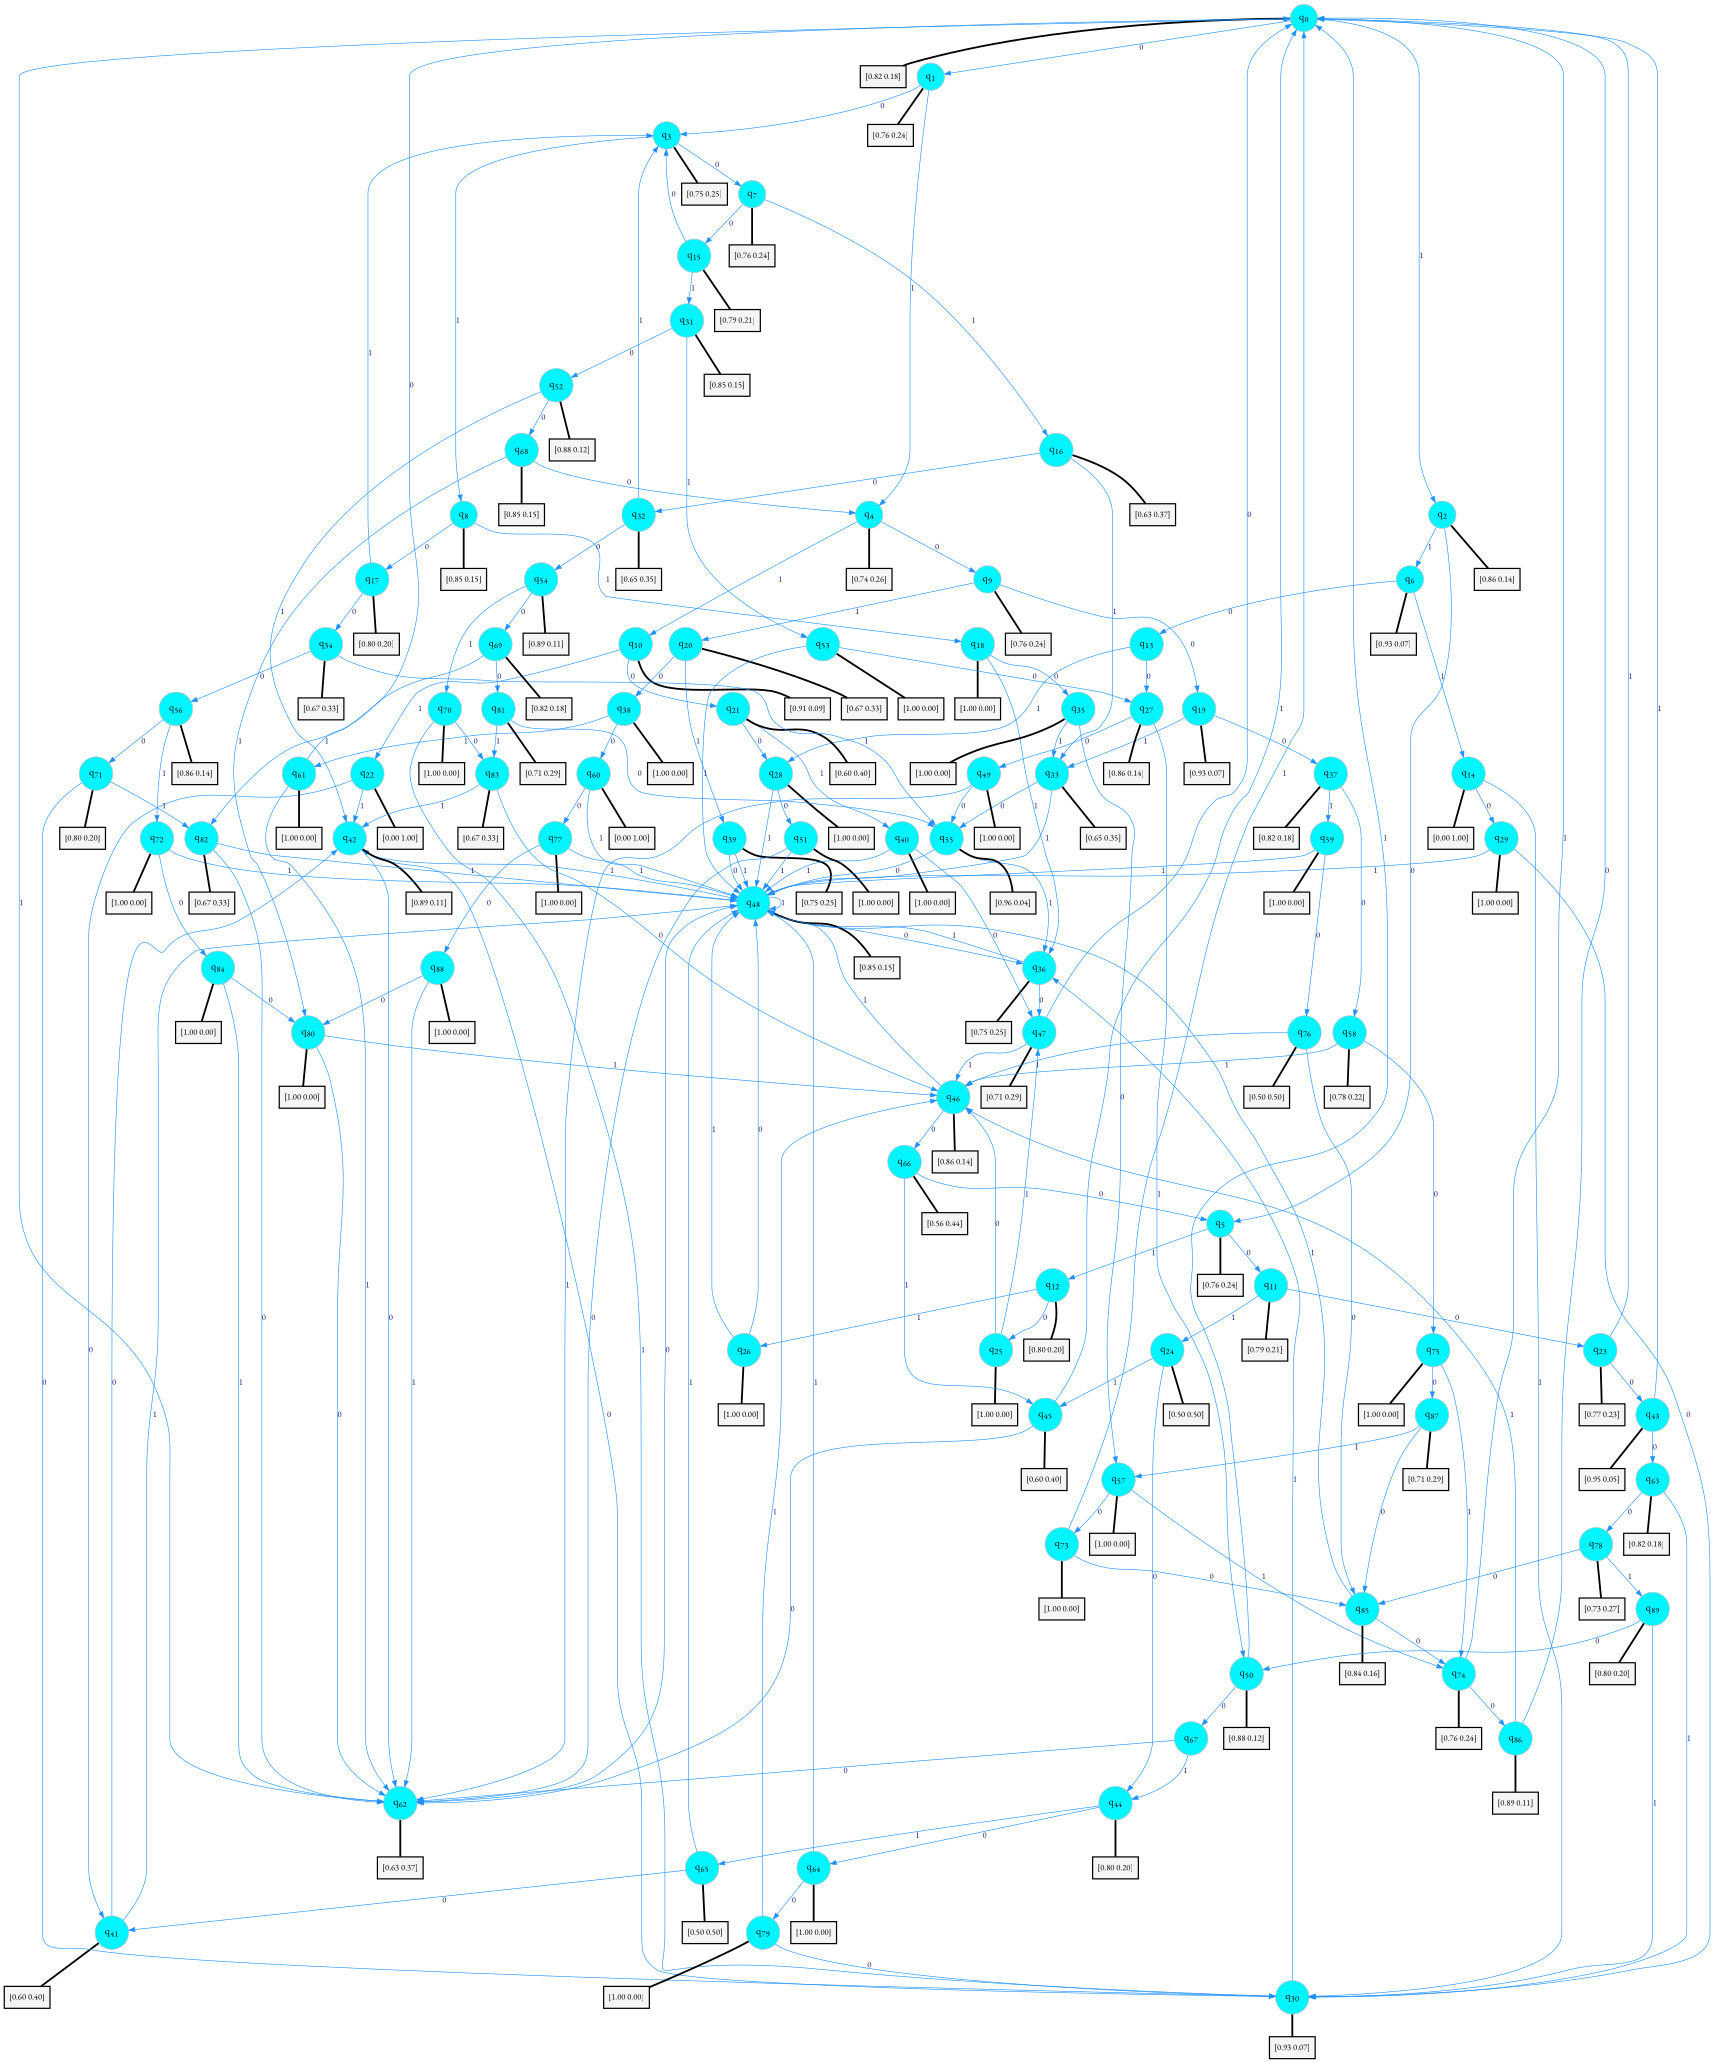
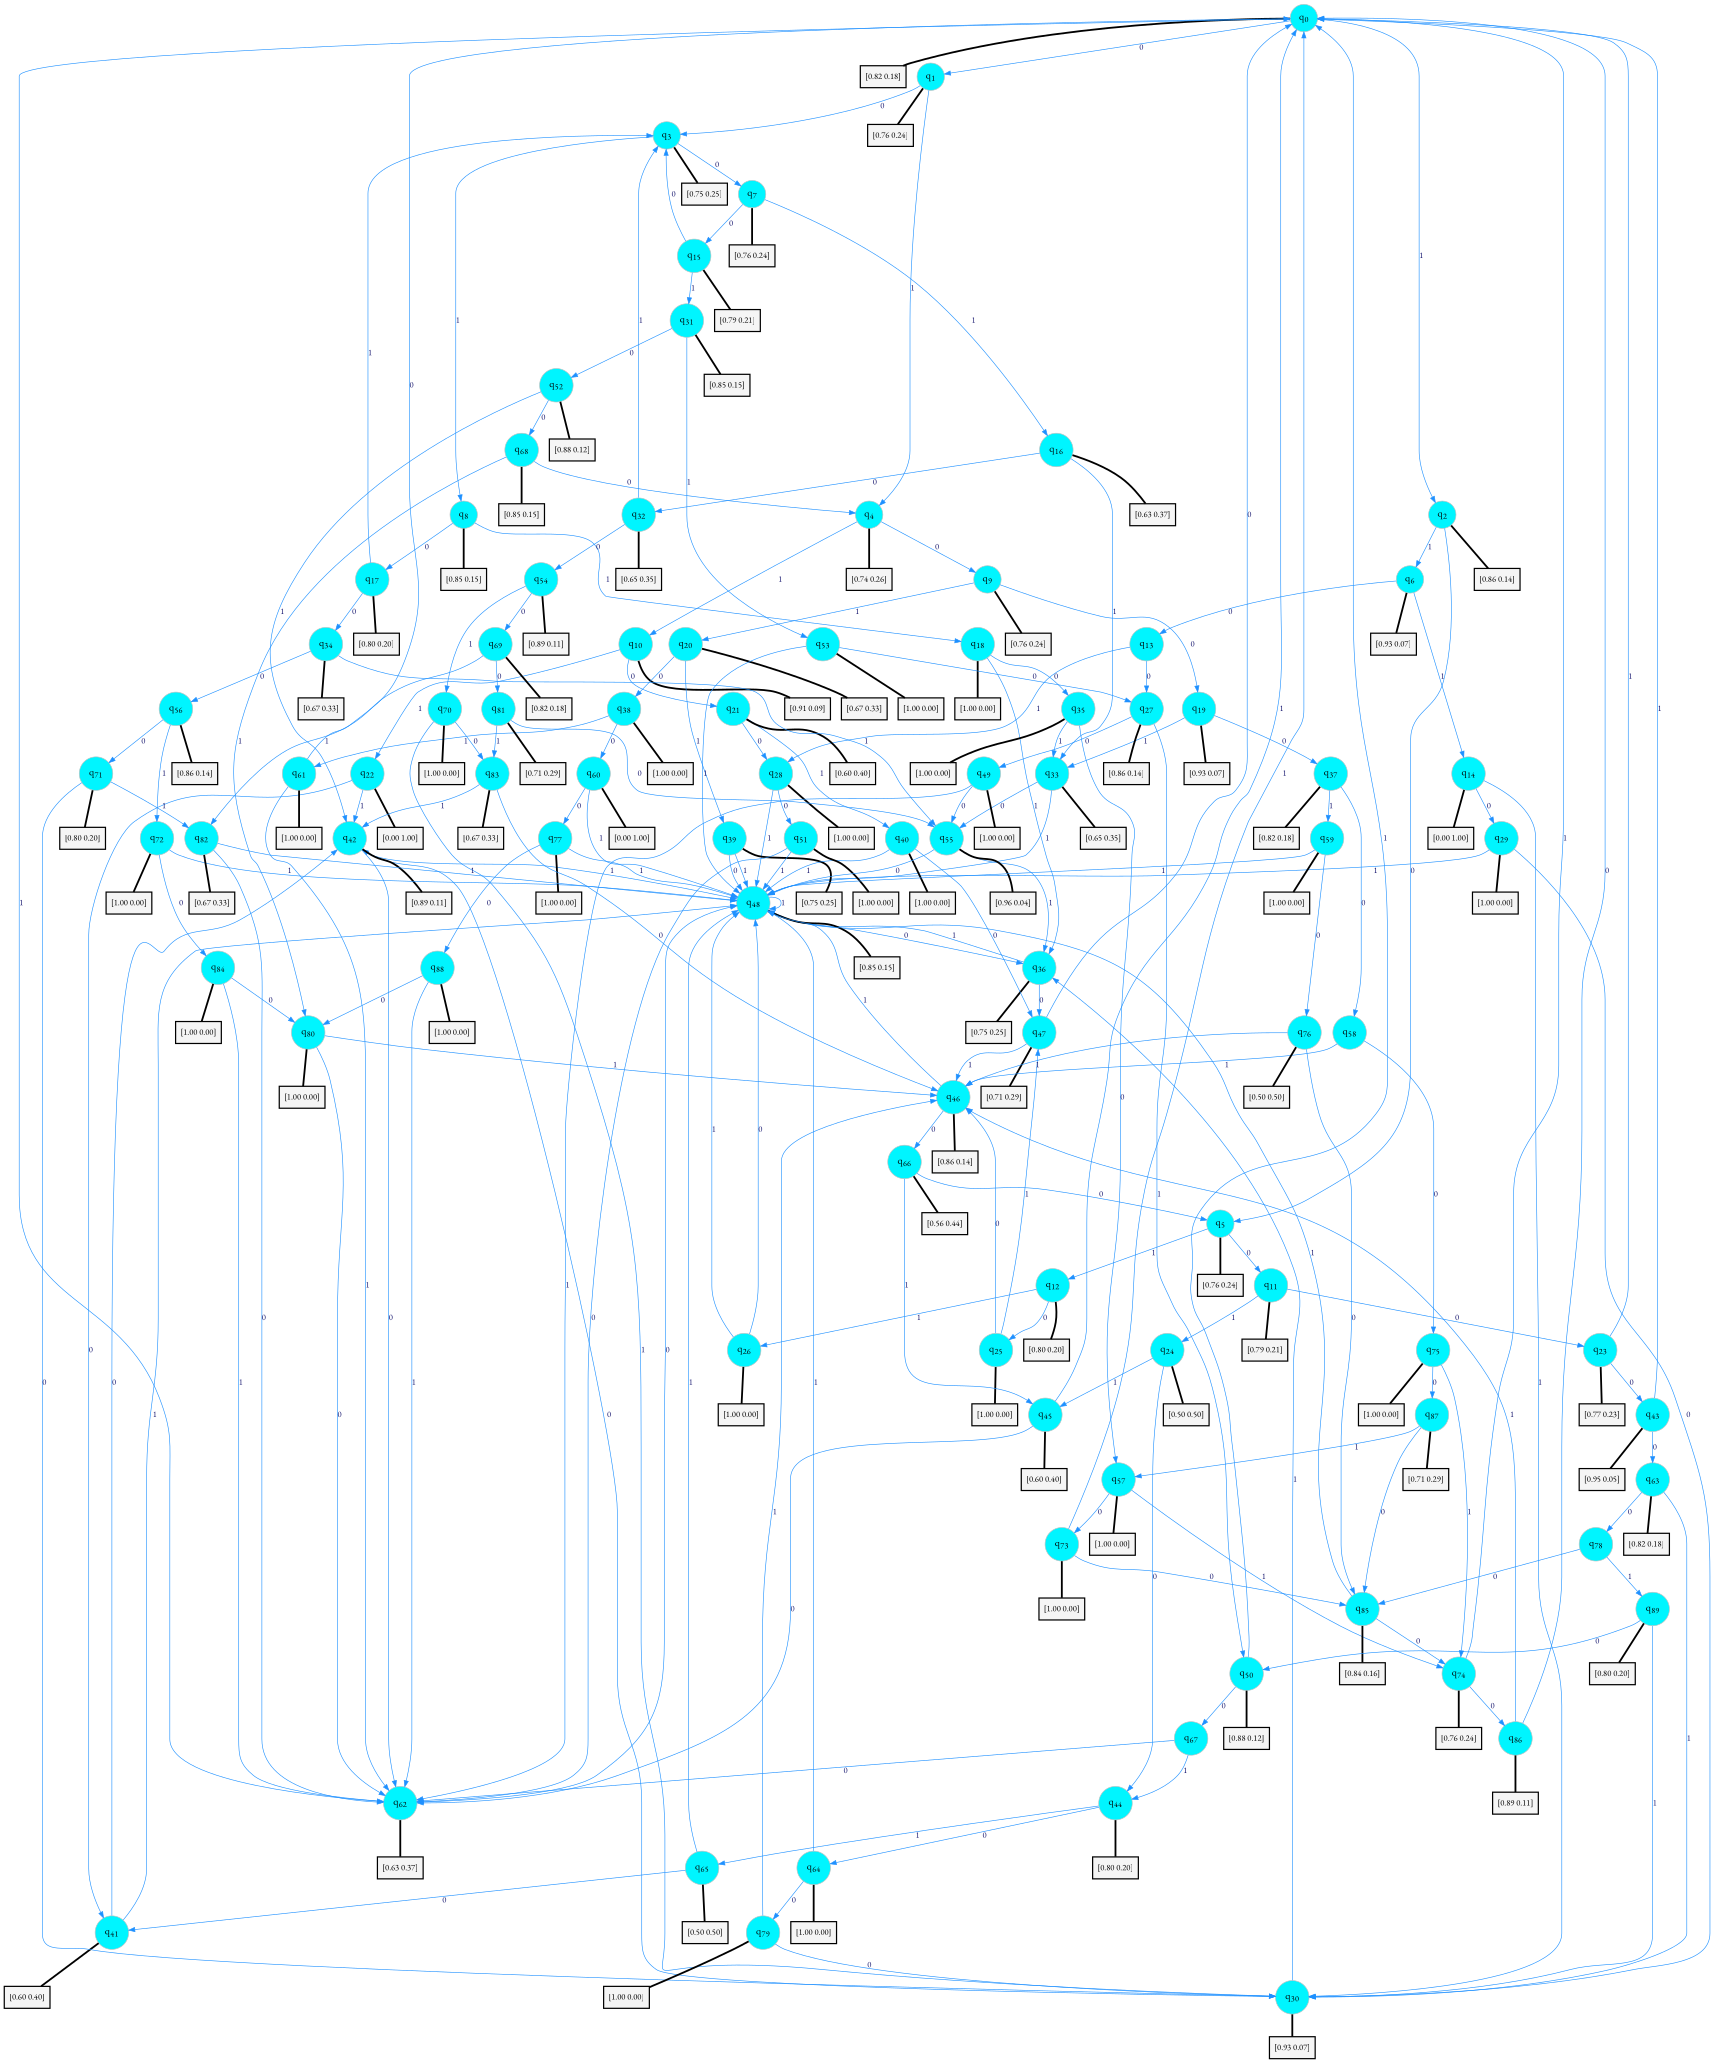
(1347, 1097) -> none
(1602, 1609) -> none
